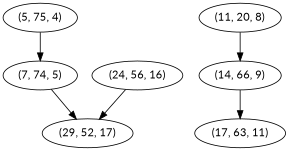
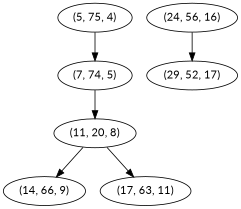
(240, 100) -> (118, 159)
(61, 101) -> (95, 100)
